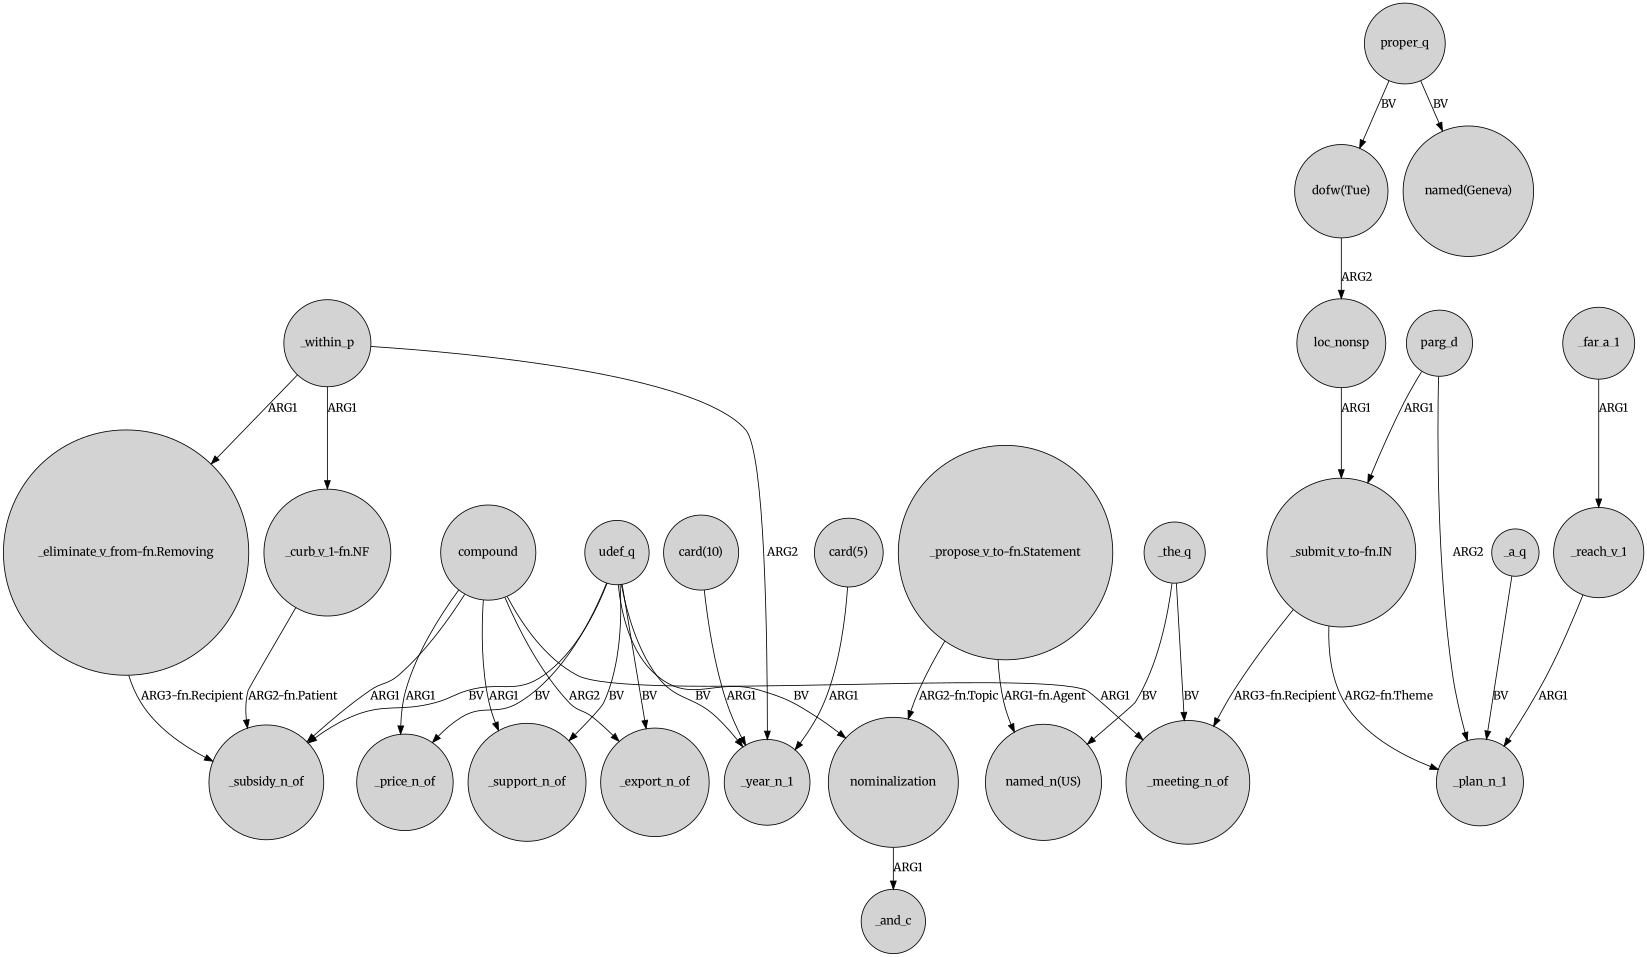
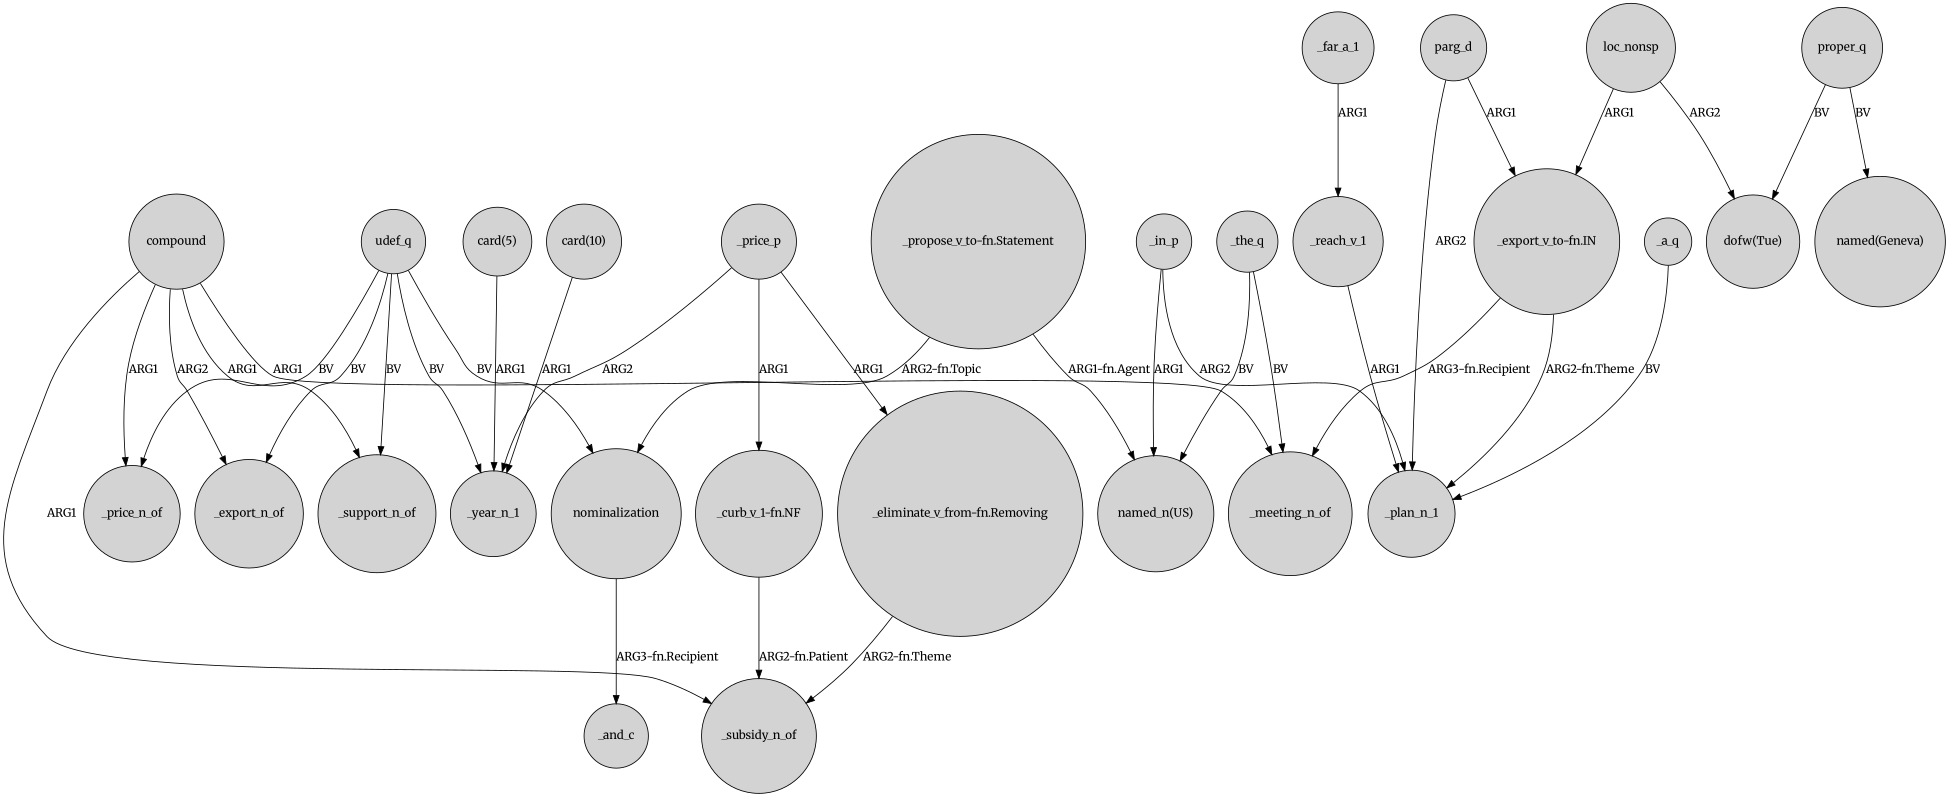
none -> (1164, 242)
(1341, 264) -> (1699, 134)
(327, 343) -> (759, 242)
(1341, 553) -> (1547, 242)
(473, 689) -> none
(192, 696) -> (907, 658)
(908, 868) -> (667, 658)
